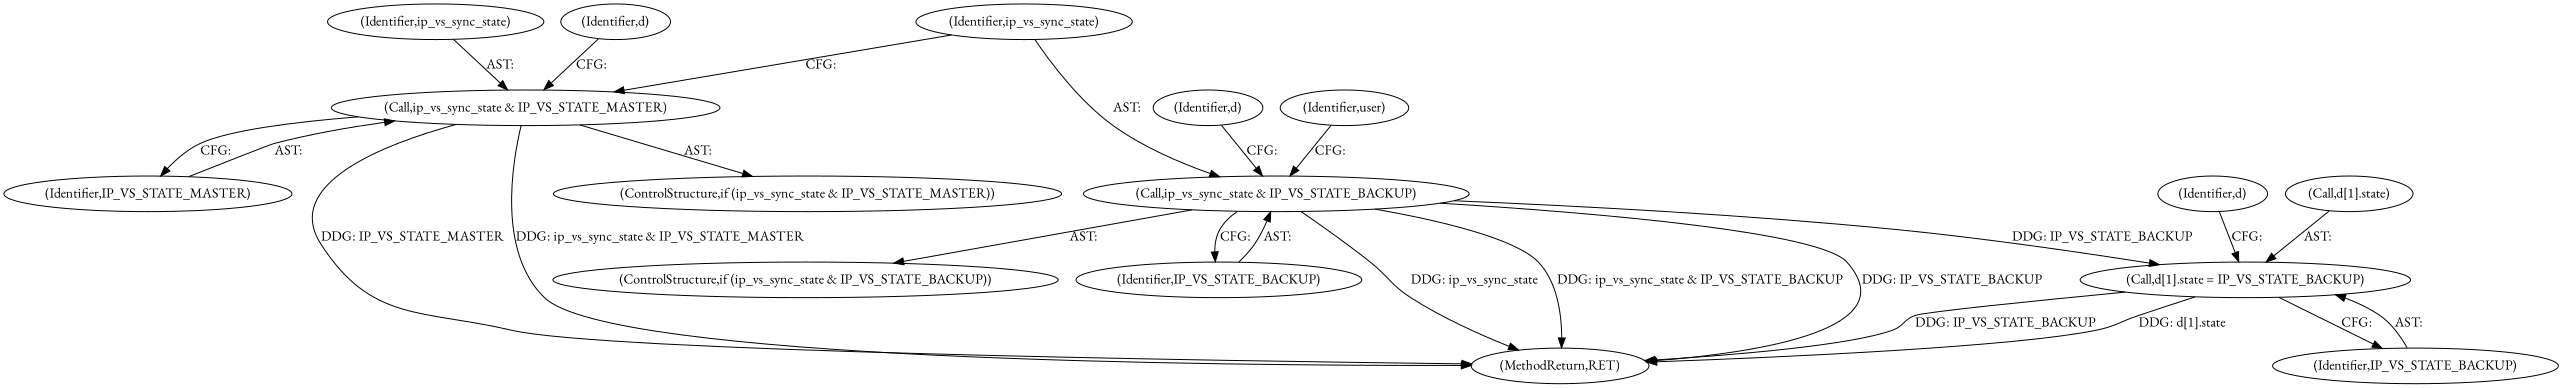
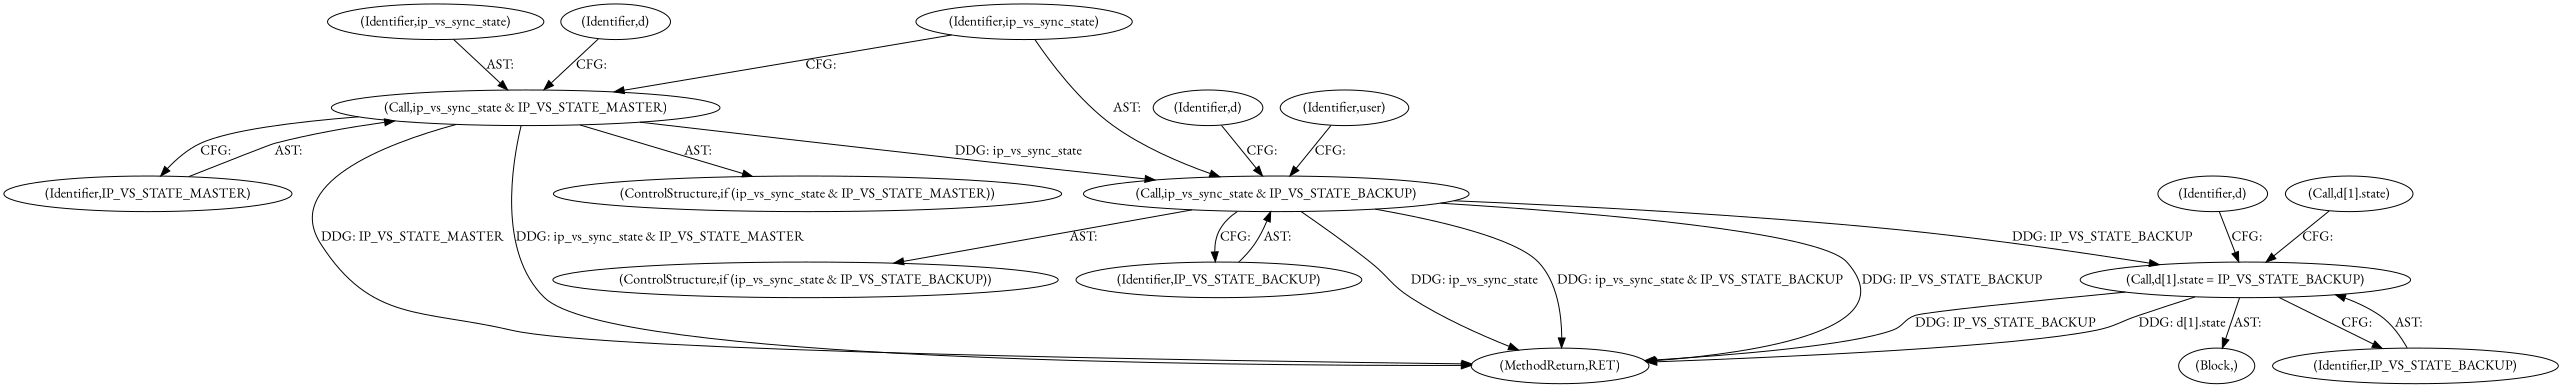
none -> (892, 151)
(2320, 237) -> (2320, 237)
none -> (2217, 366)
